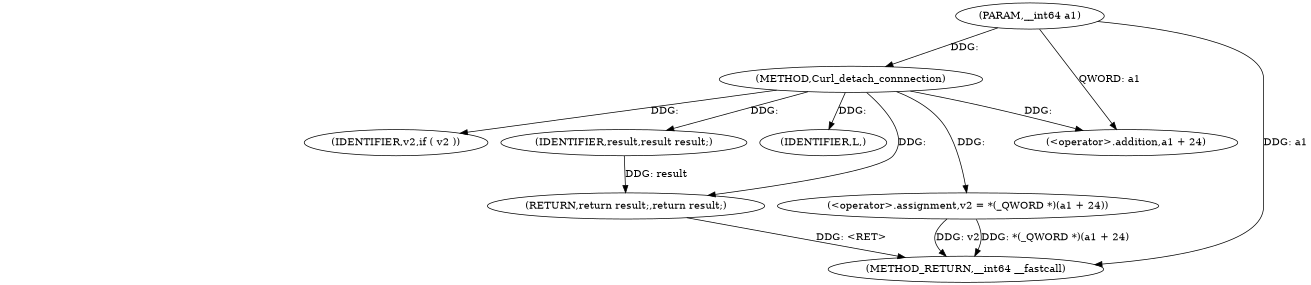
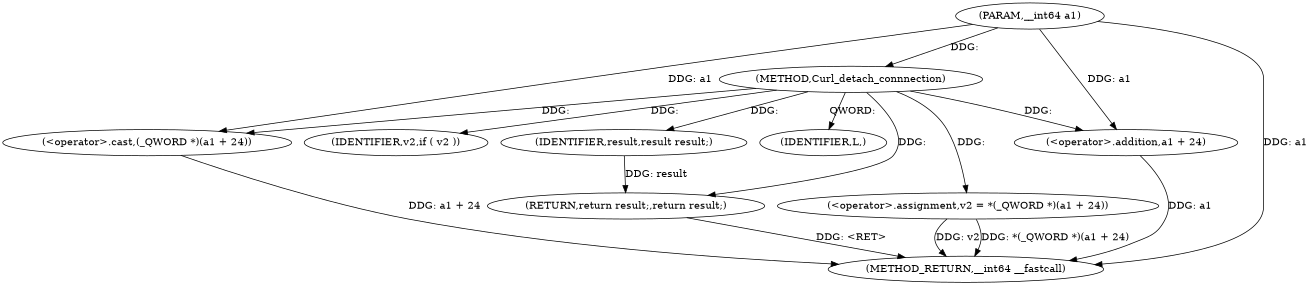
(1110, 79) -> (1110, 79)
(854, 111) -> (854, 111)
none -> (147, 143)
none -> (1157, 230)
